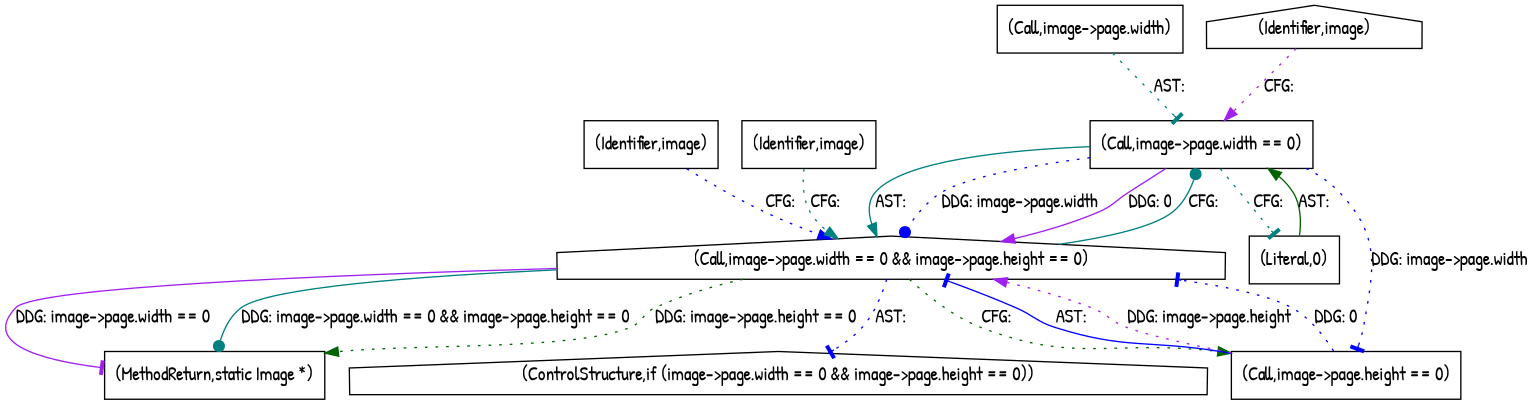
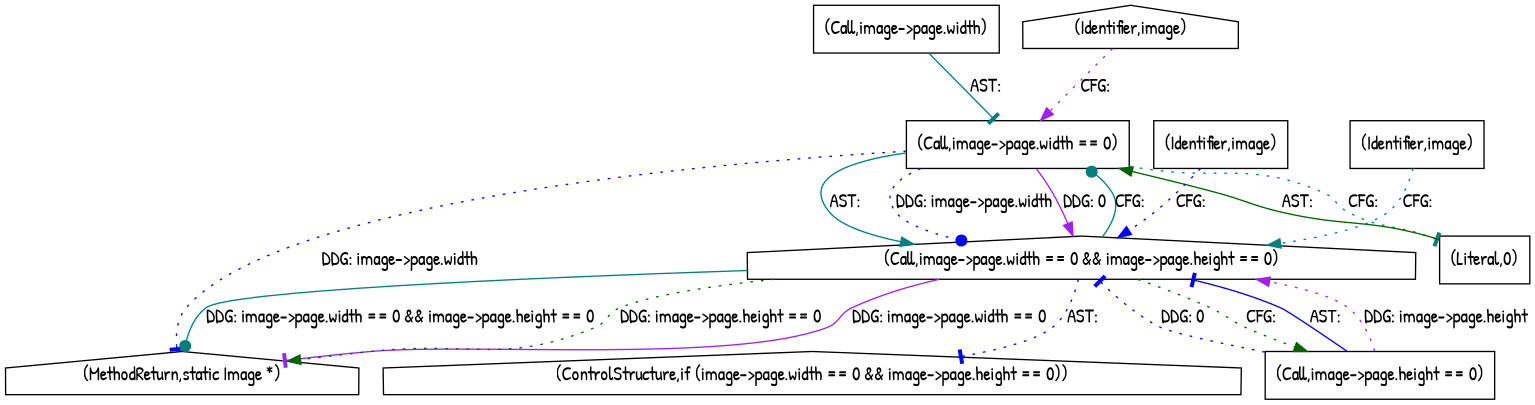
(1143, 85) -> (960, 85)
(1369, 244) -> (516, 193)
(215, 375) -> (182, 375)
